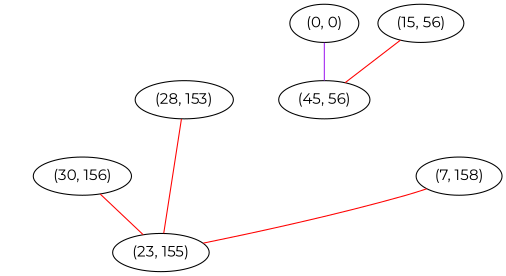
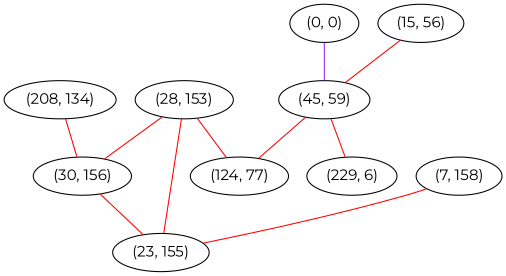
none -> (60, 100)
(324, 100) -> (324, 100)
none -> (133, 138)
none -> (239, 176)
none -> (352, 176)
